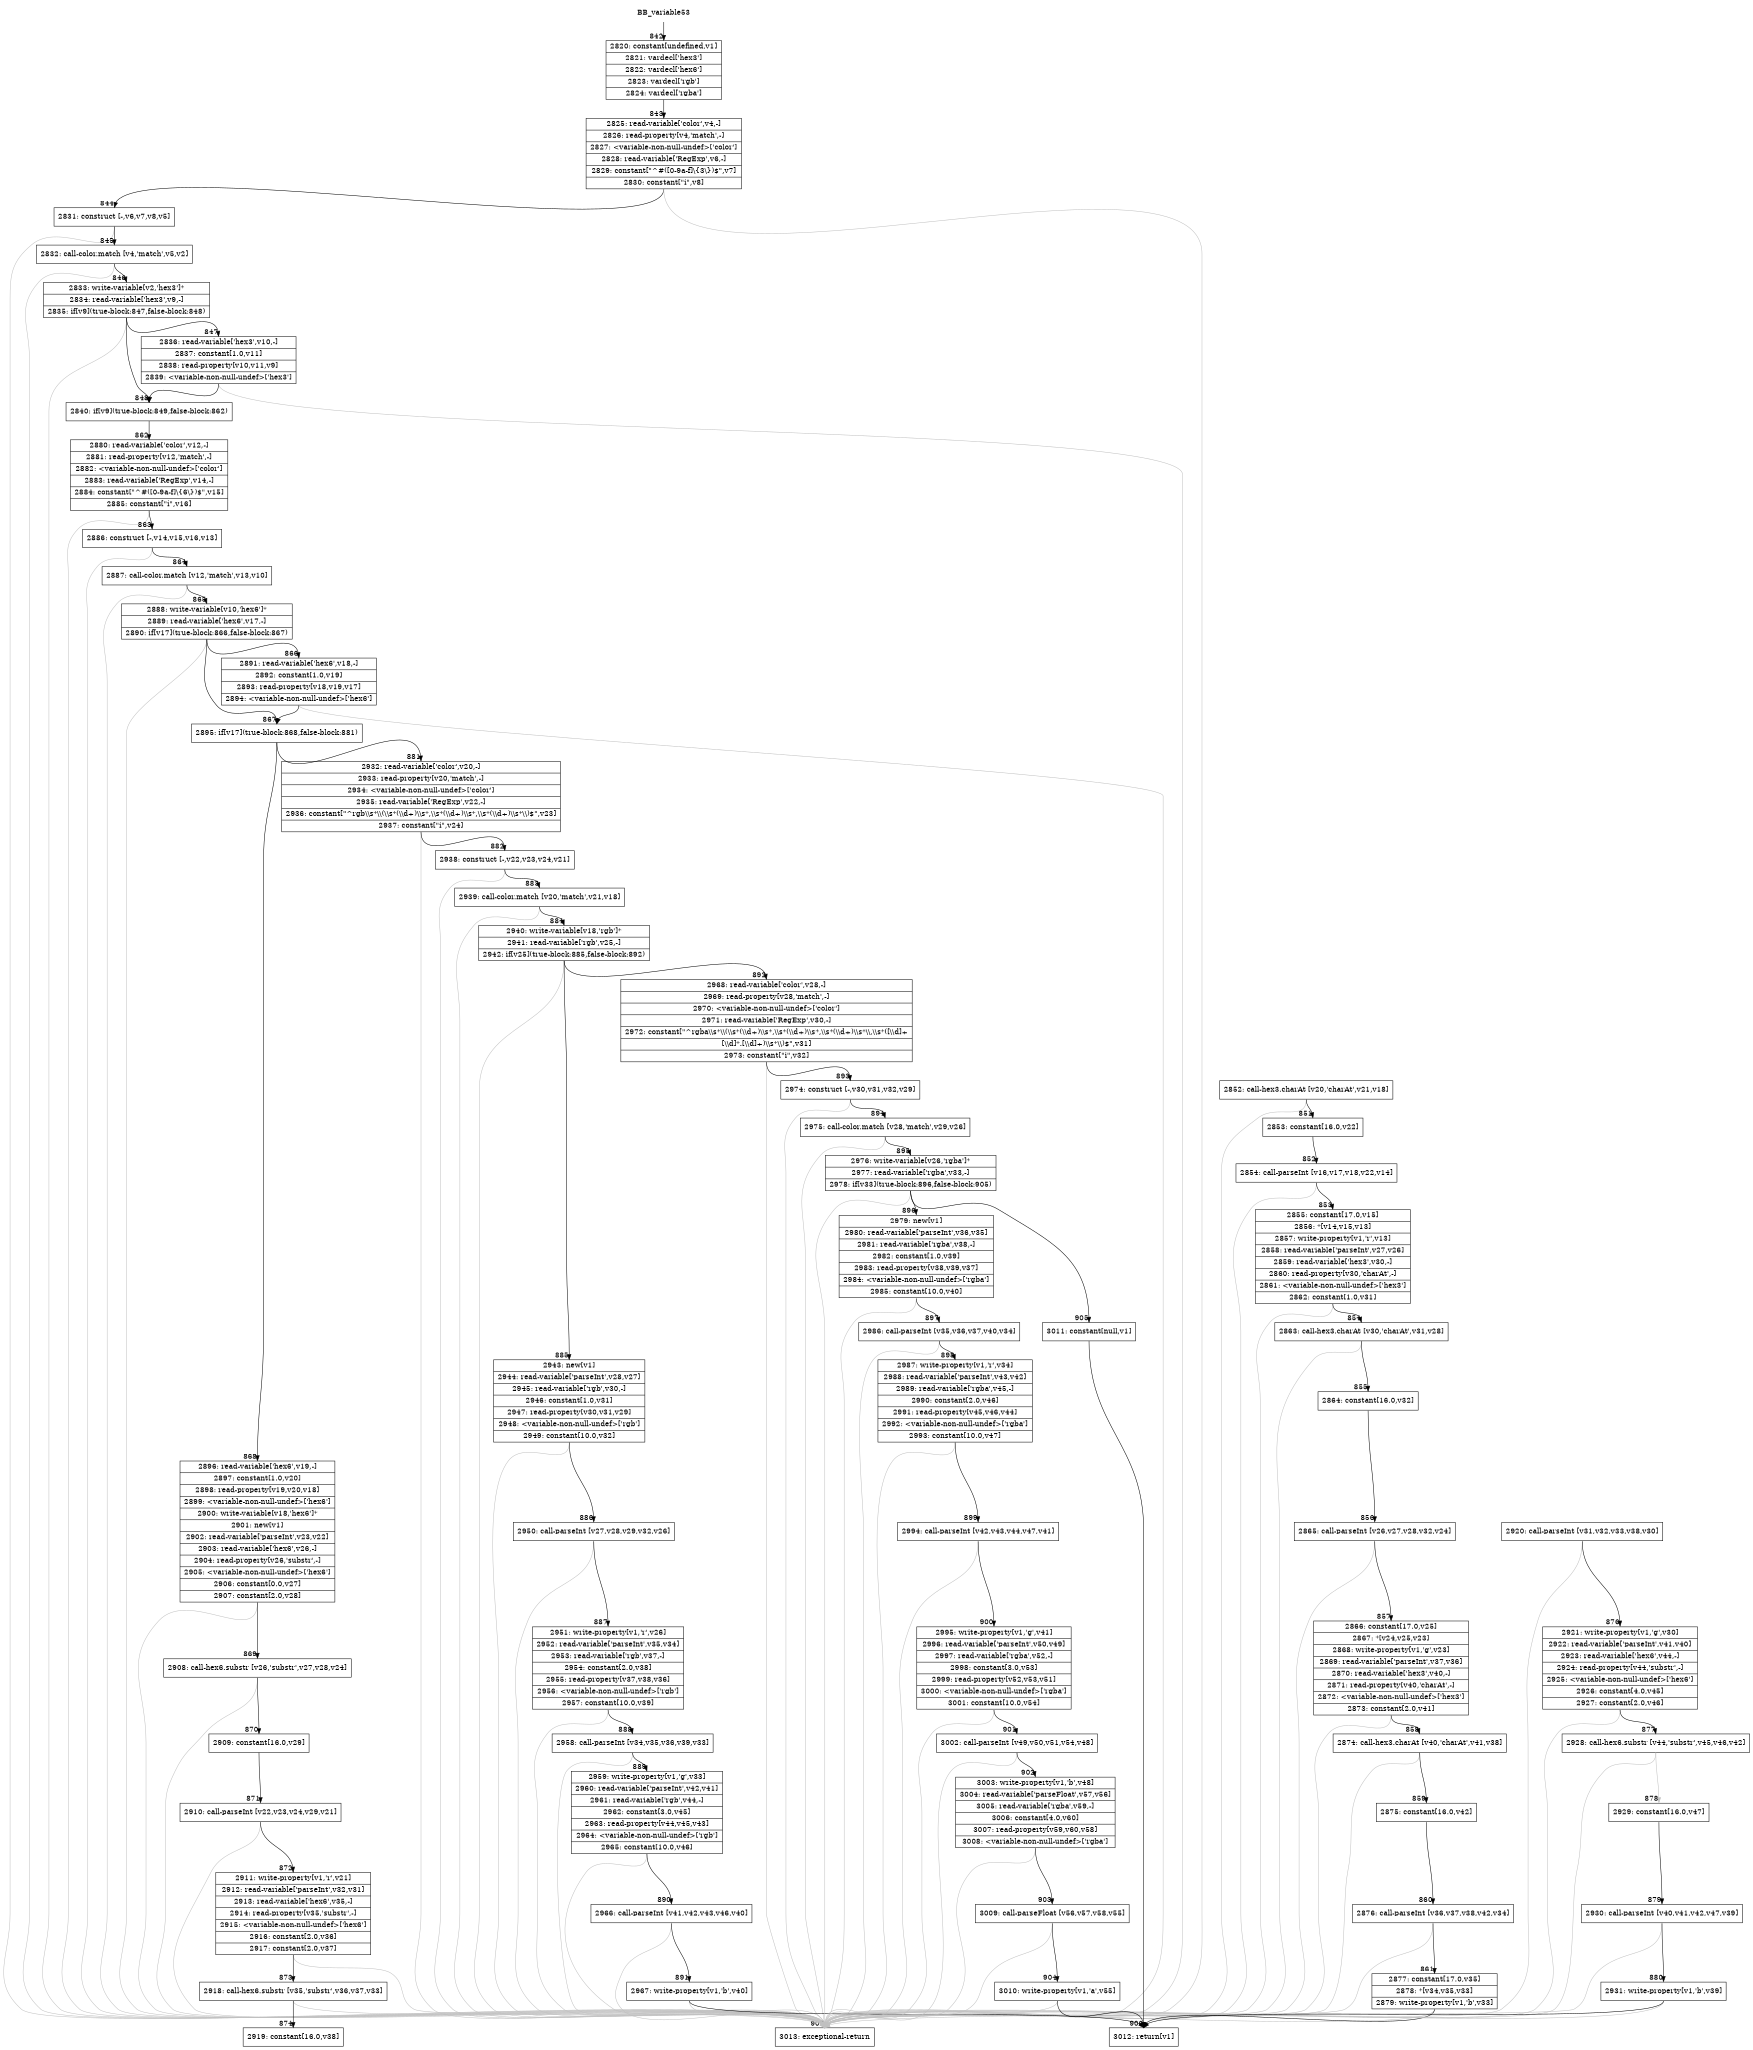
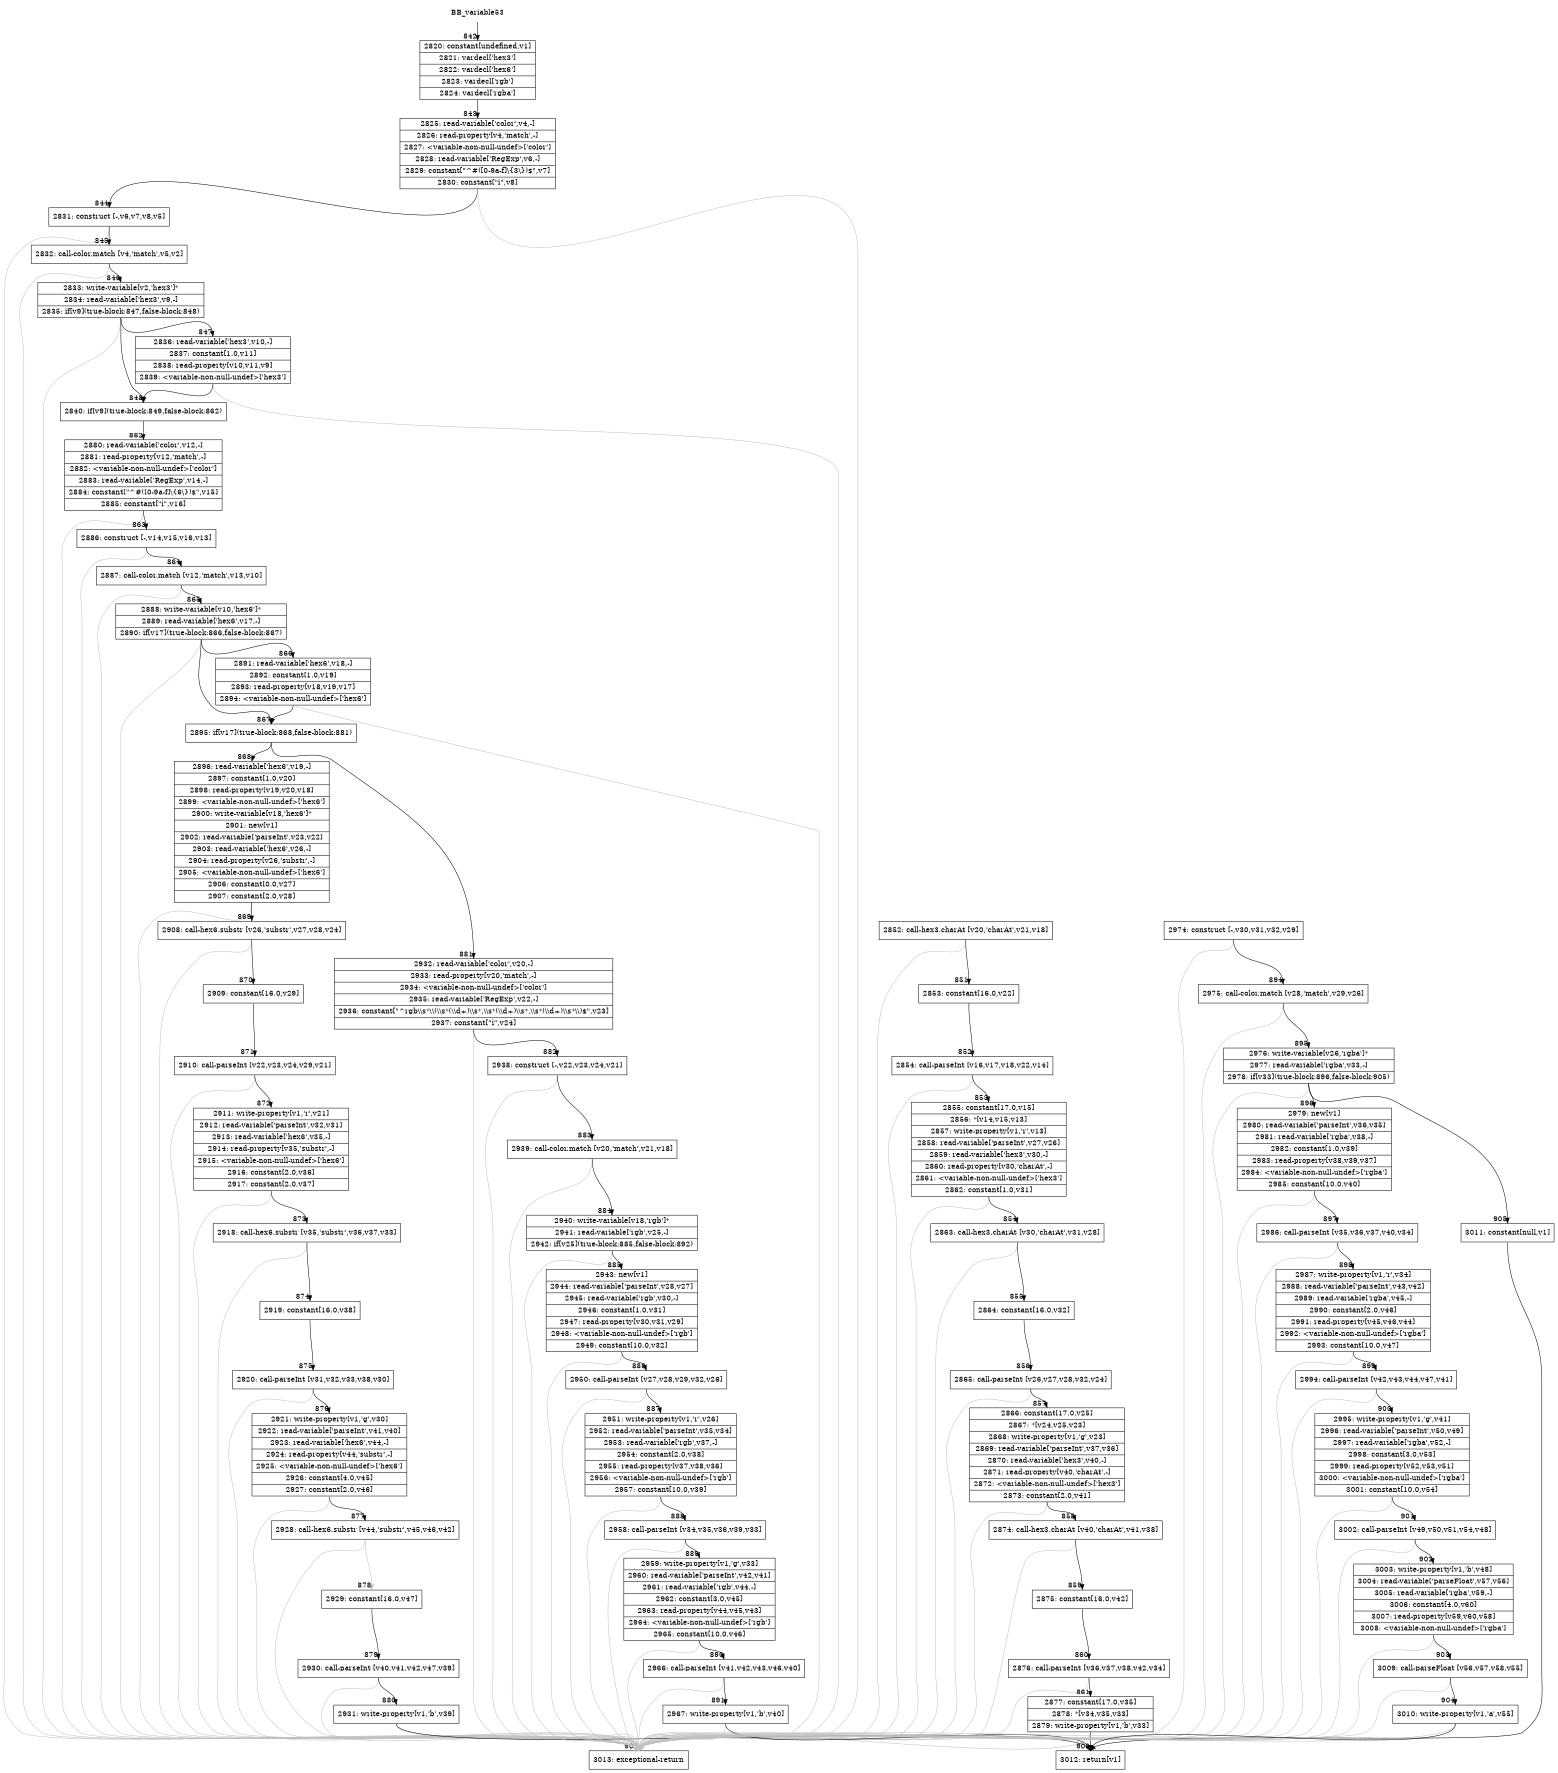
(767, 1021) -> none
none -> (311, 1343)
